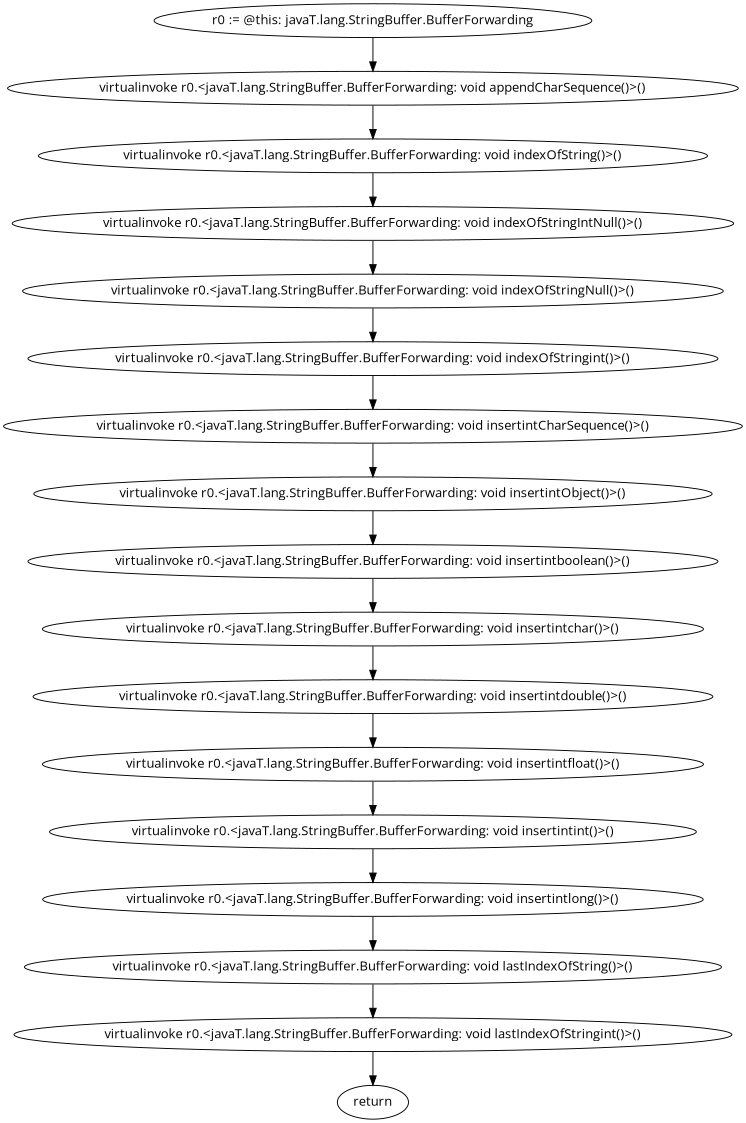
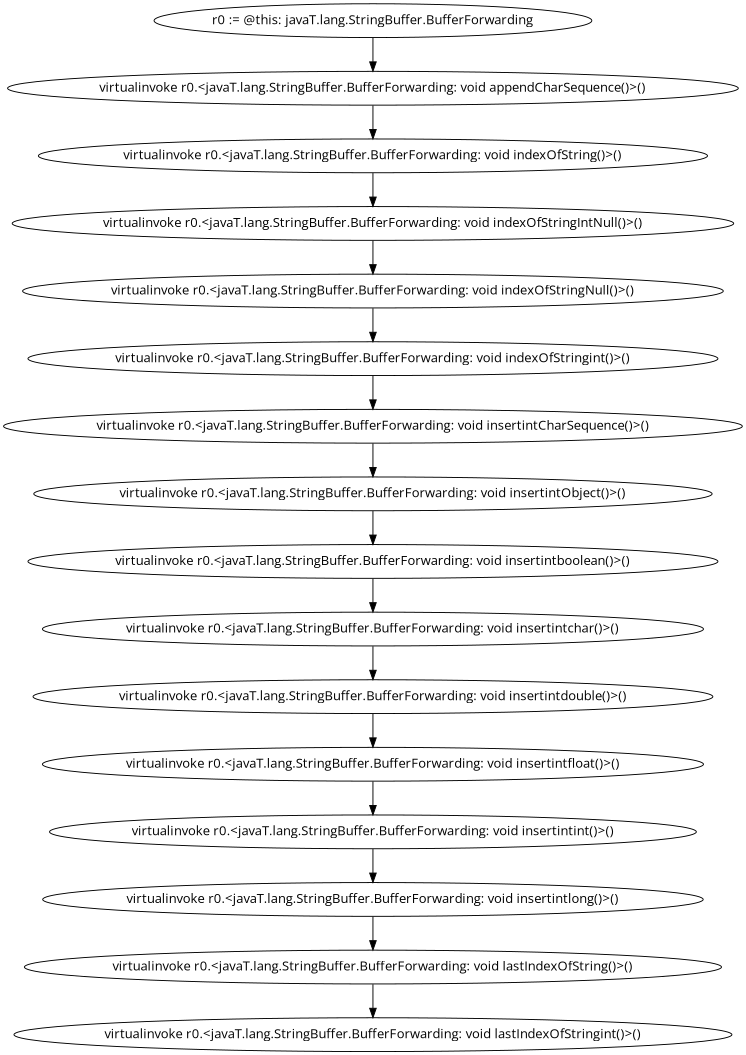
(373, 1102) -> none
